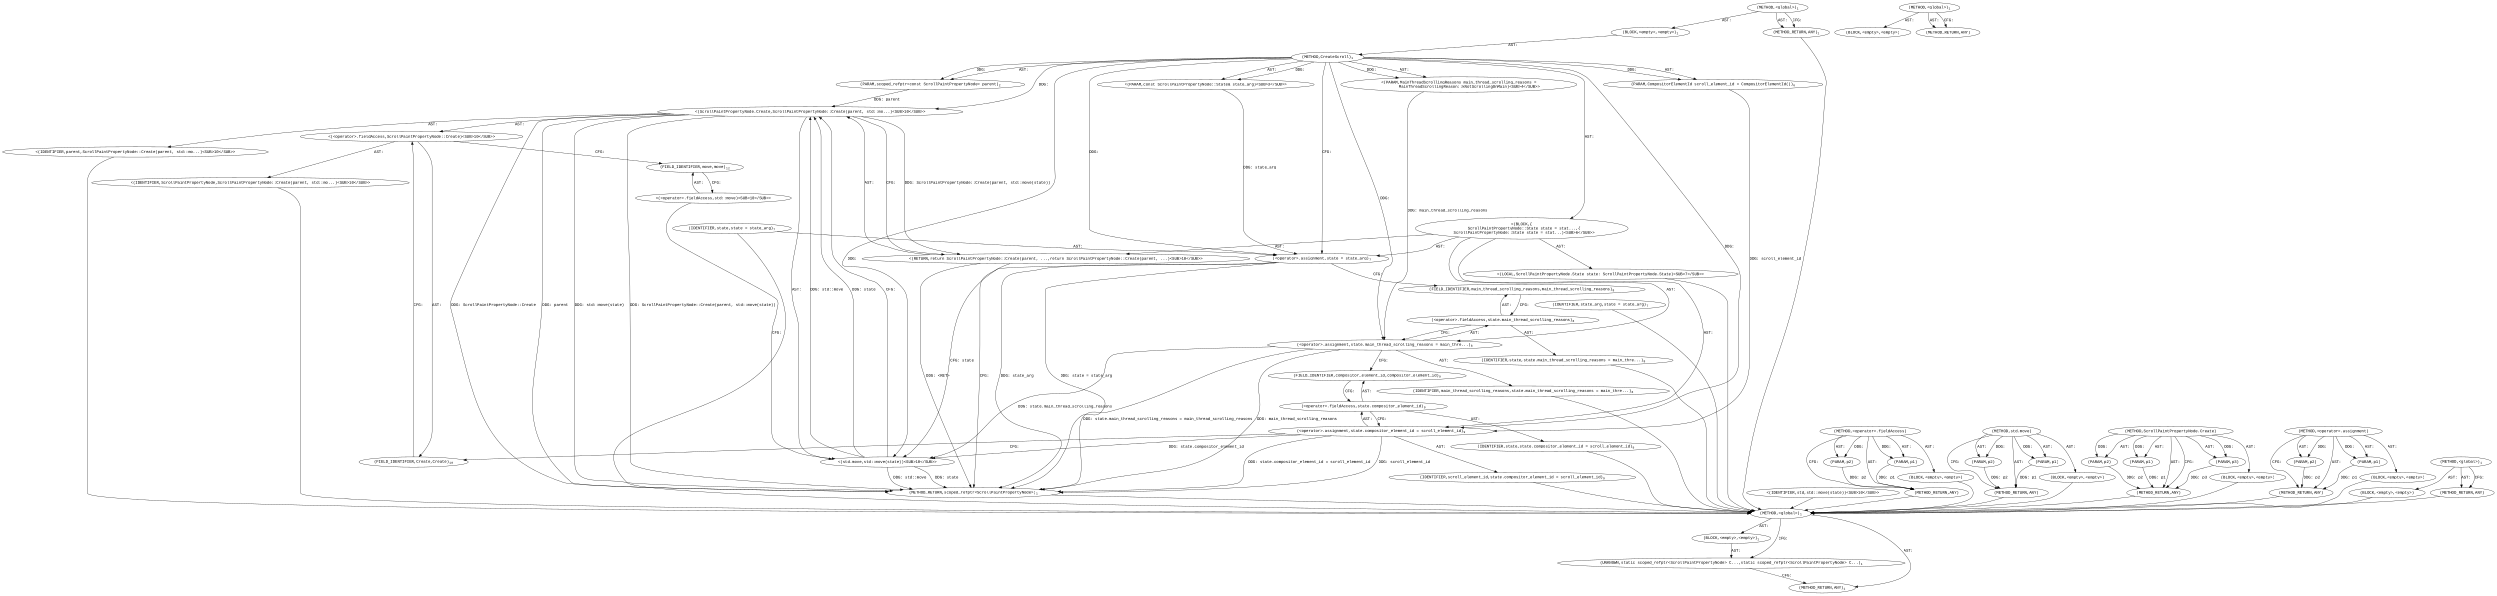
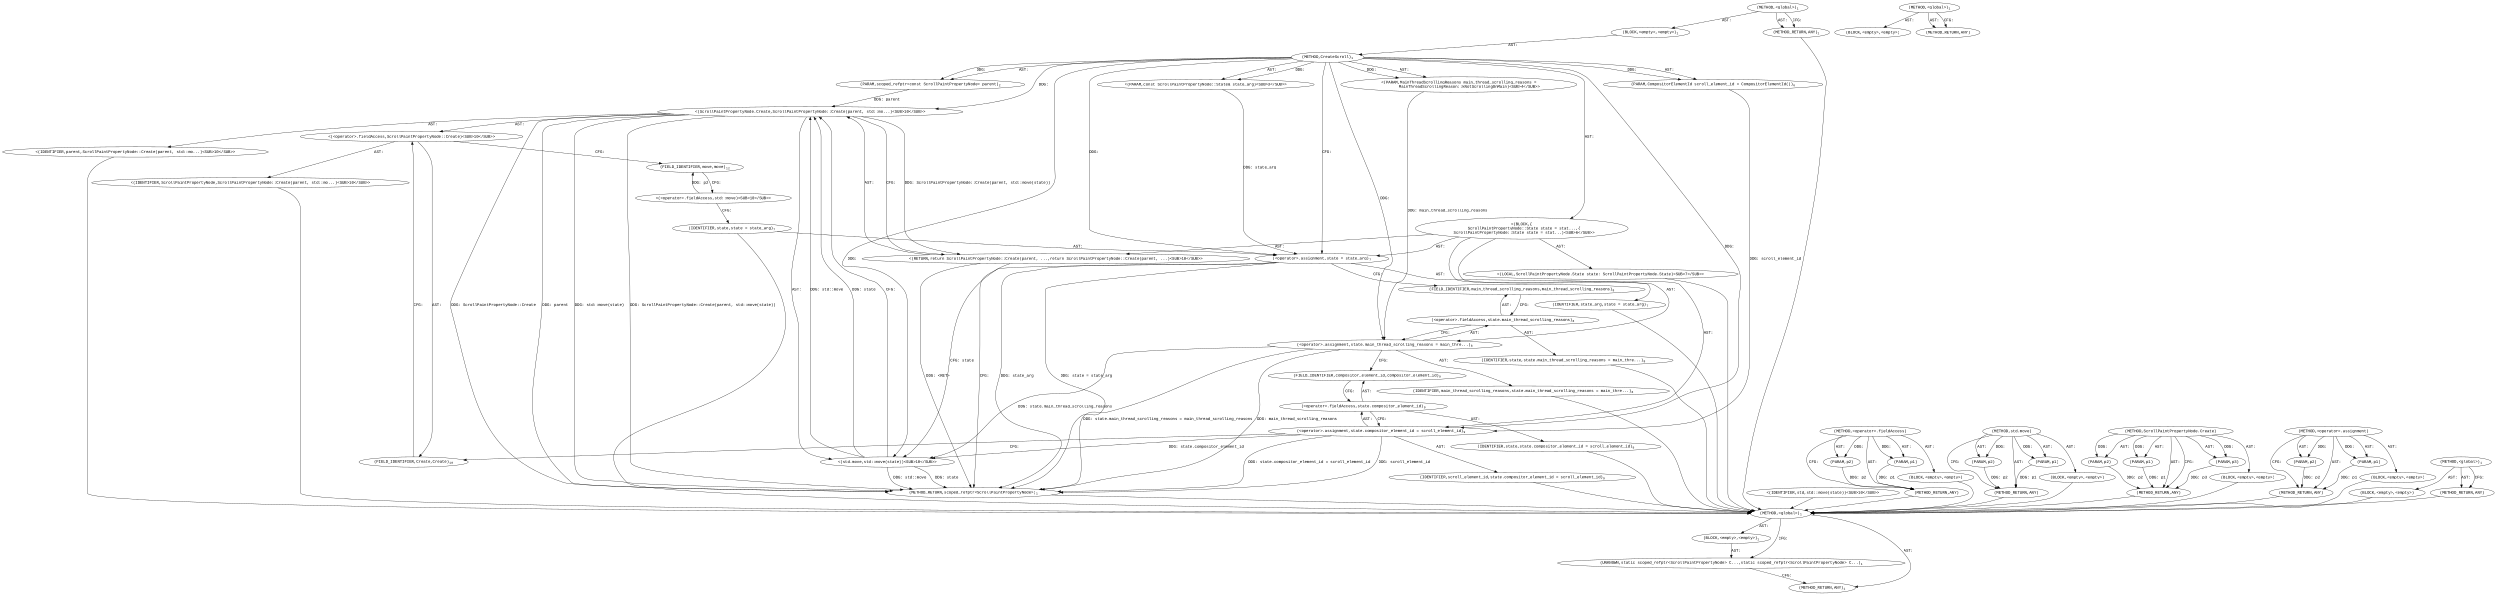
(700, 183) -> (700, 183)
none -> (1510, 280)
(776, 315) -> (722, 212)
